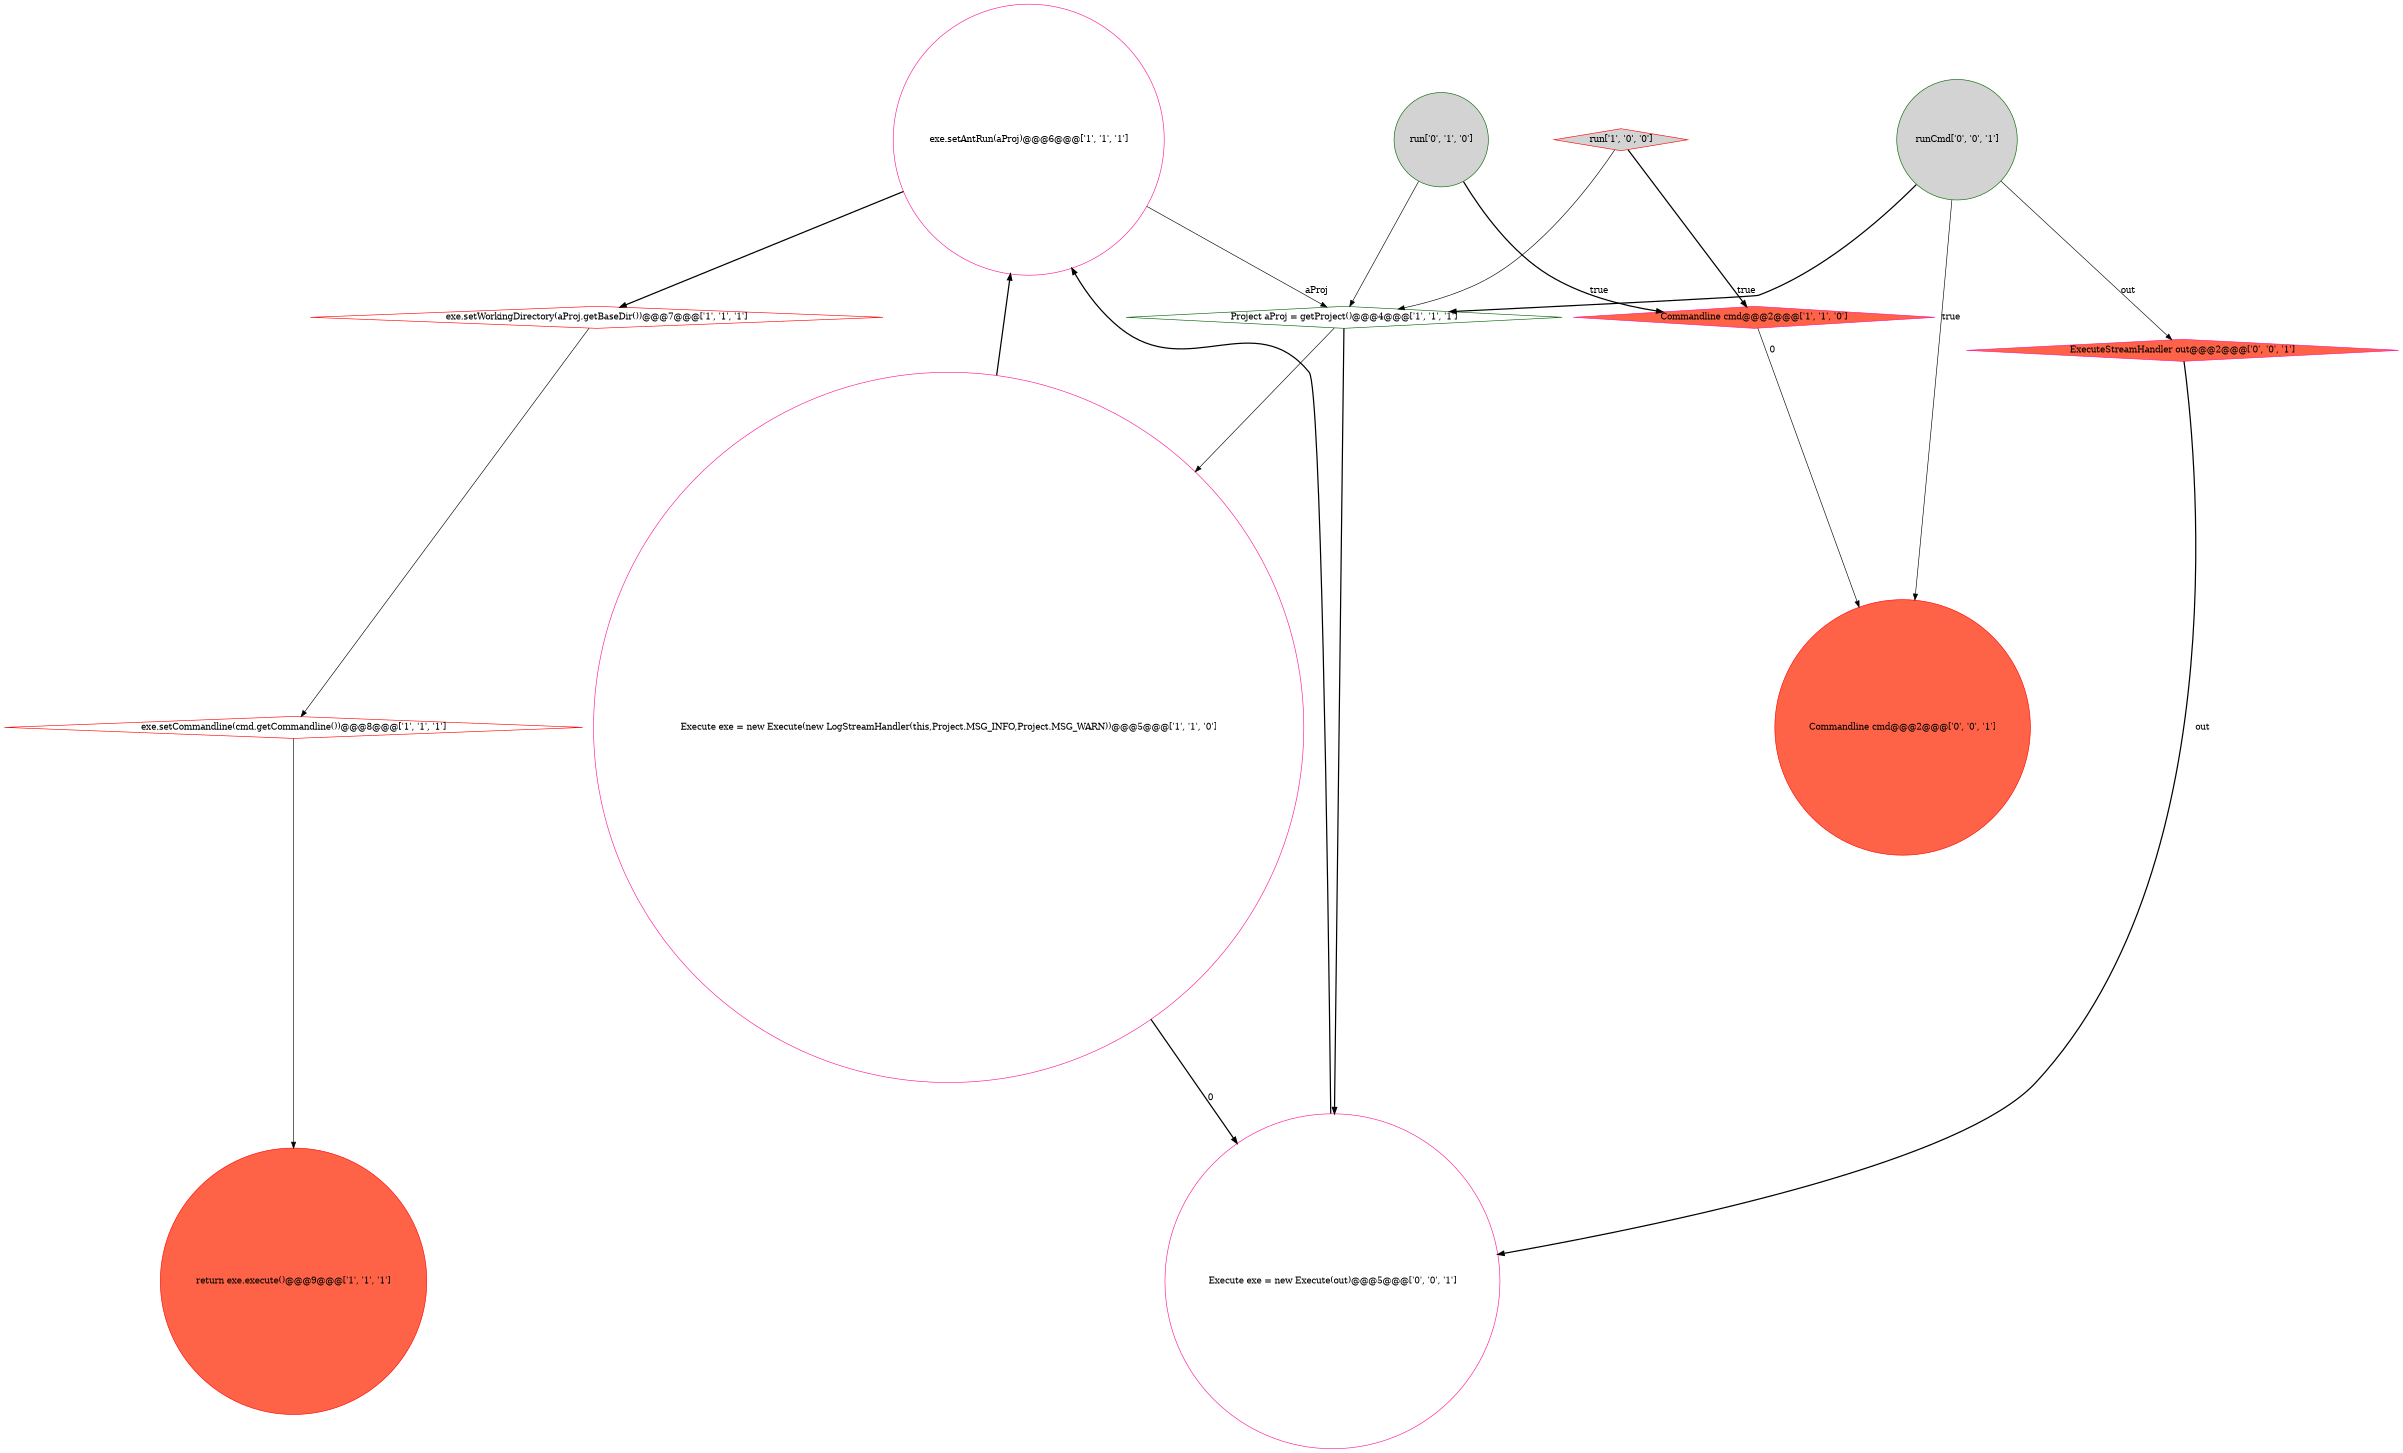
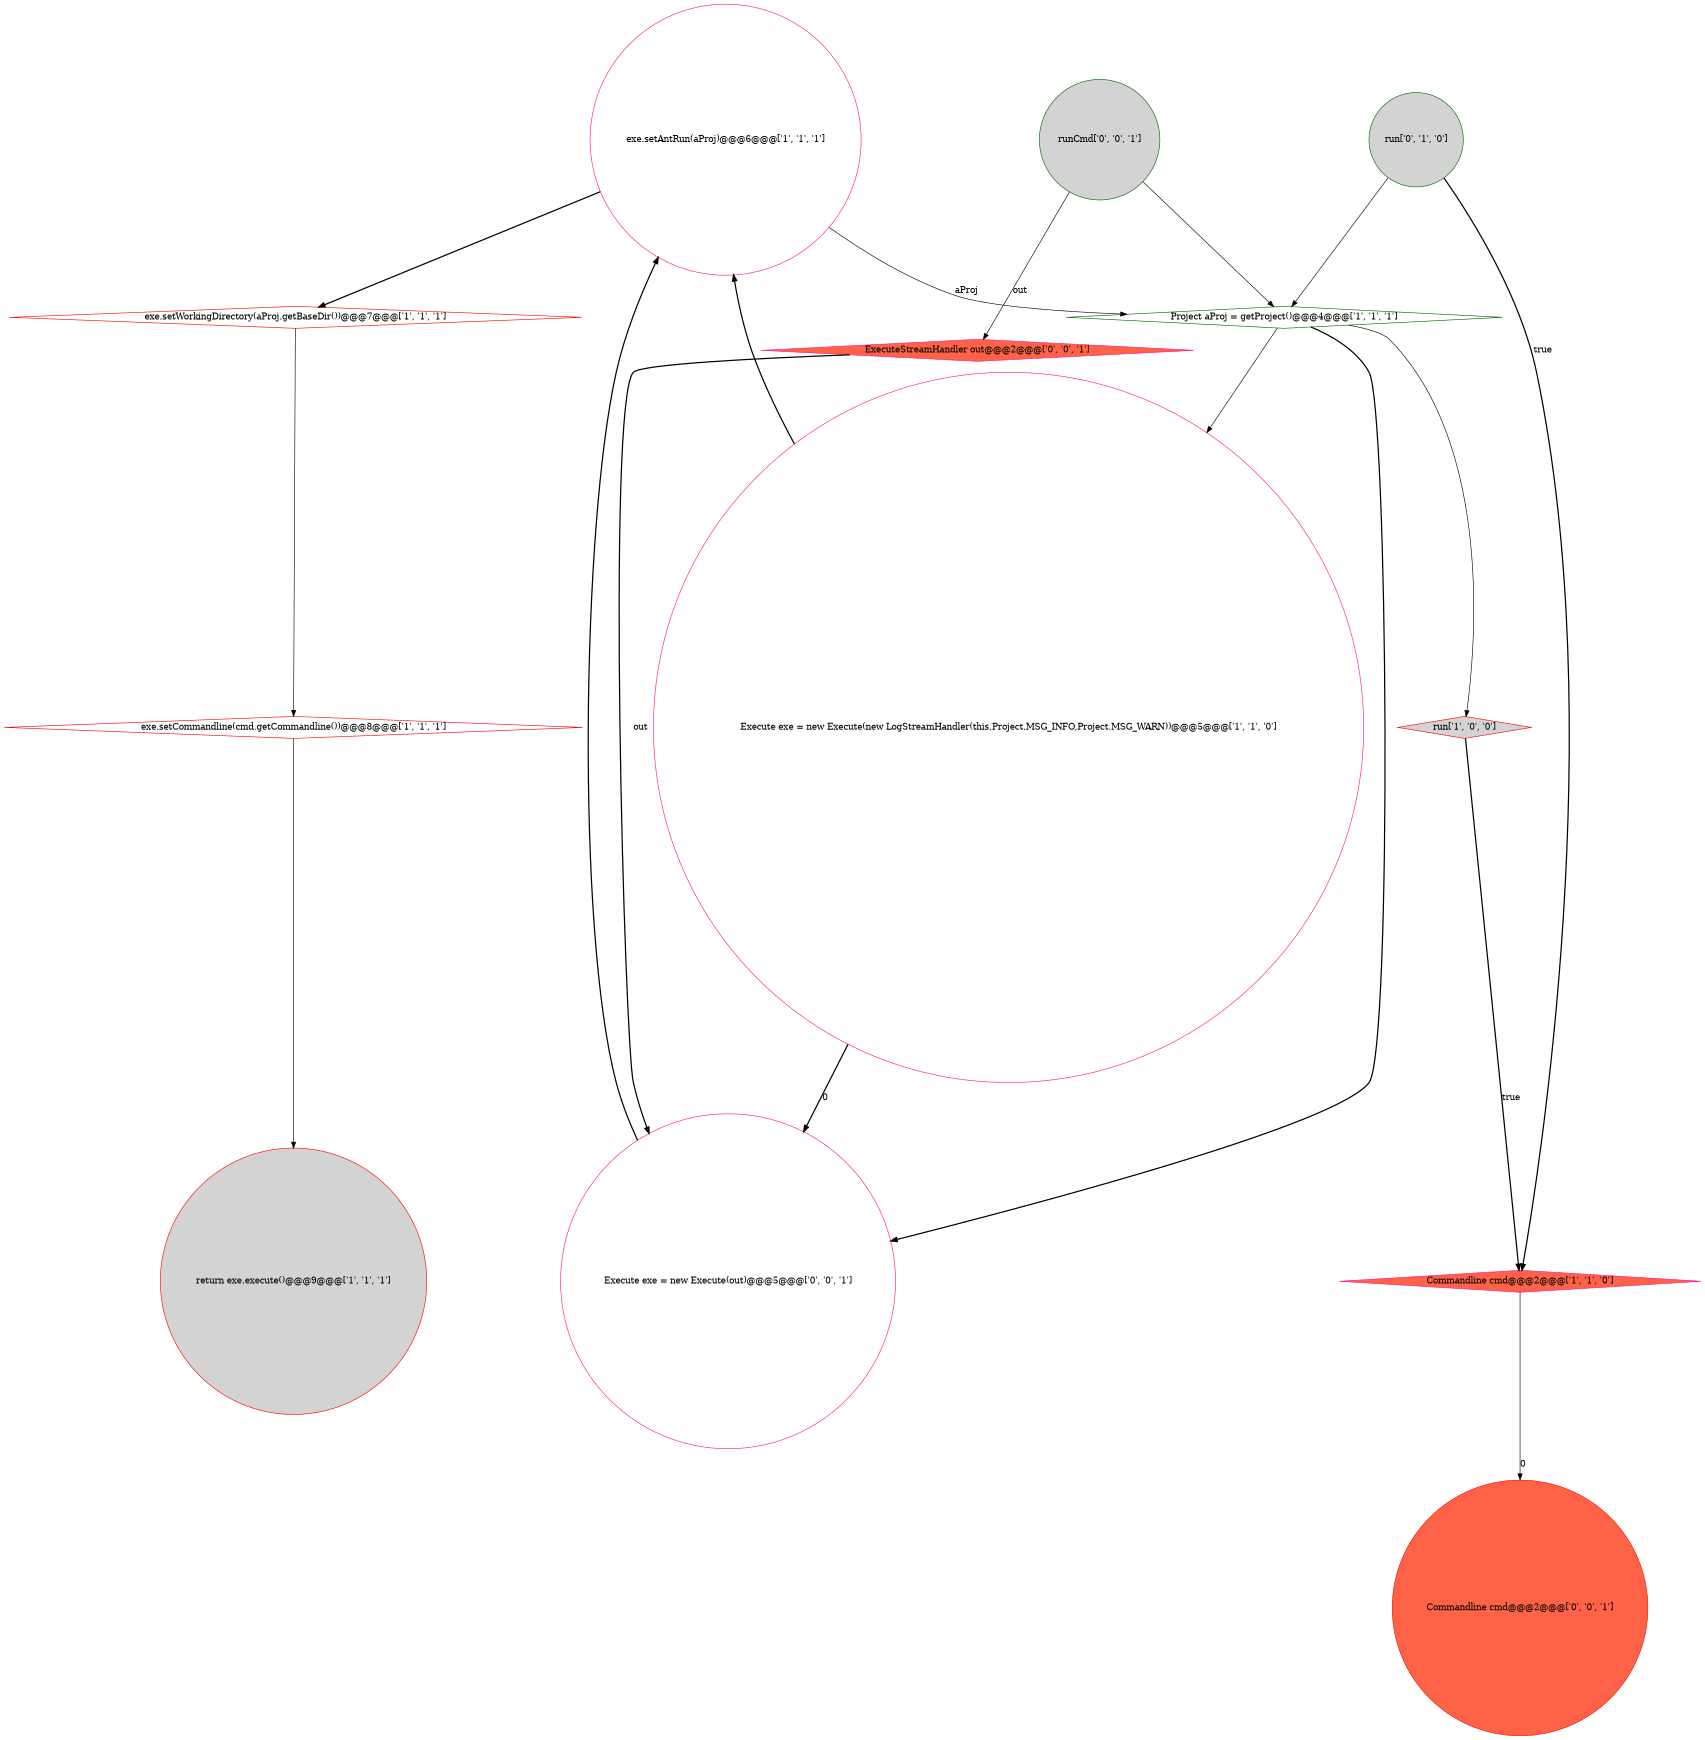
(1526, 252) -> (1463, 494)
(1704, 299) -> (1206, 242)
(1934, 397) -> none
(294, 1281) -> (294, 1281)
